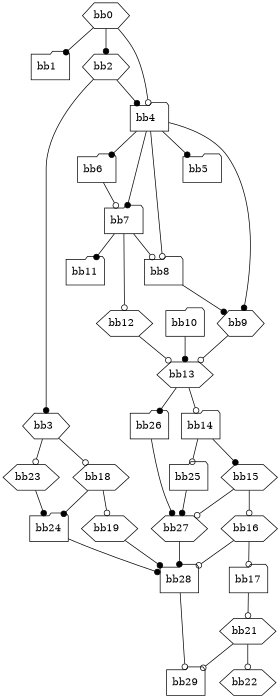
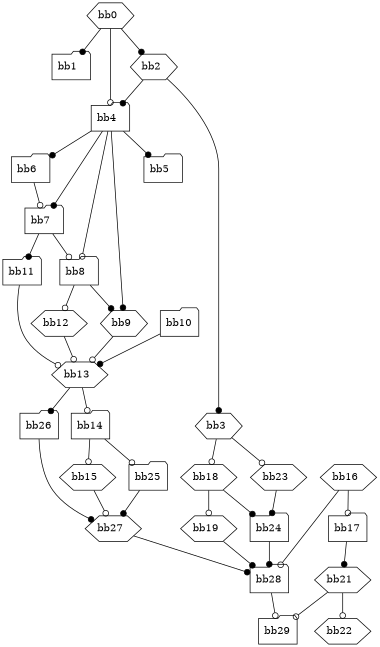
(124, 269) -> (70, 295)
none -> (22, 332)
(223, 450) -> (89, 449)
(249, 500) -> none
(248, 603) -> (345, 552)
